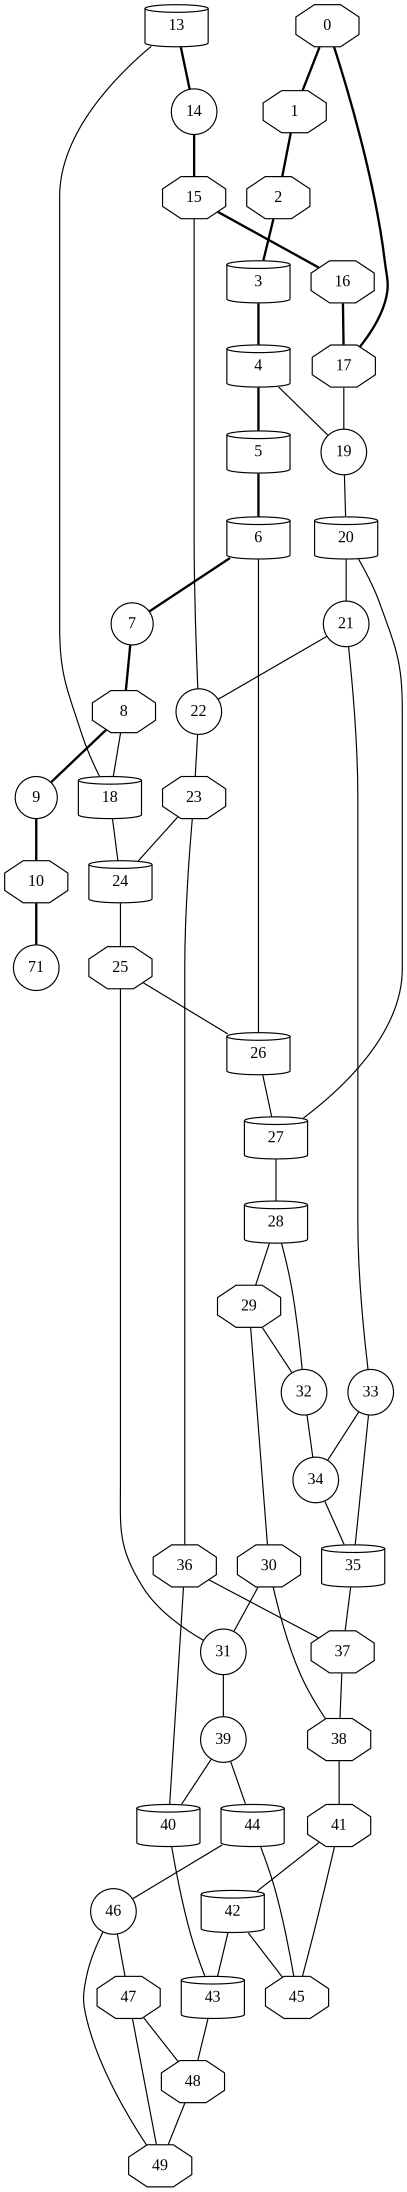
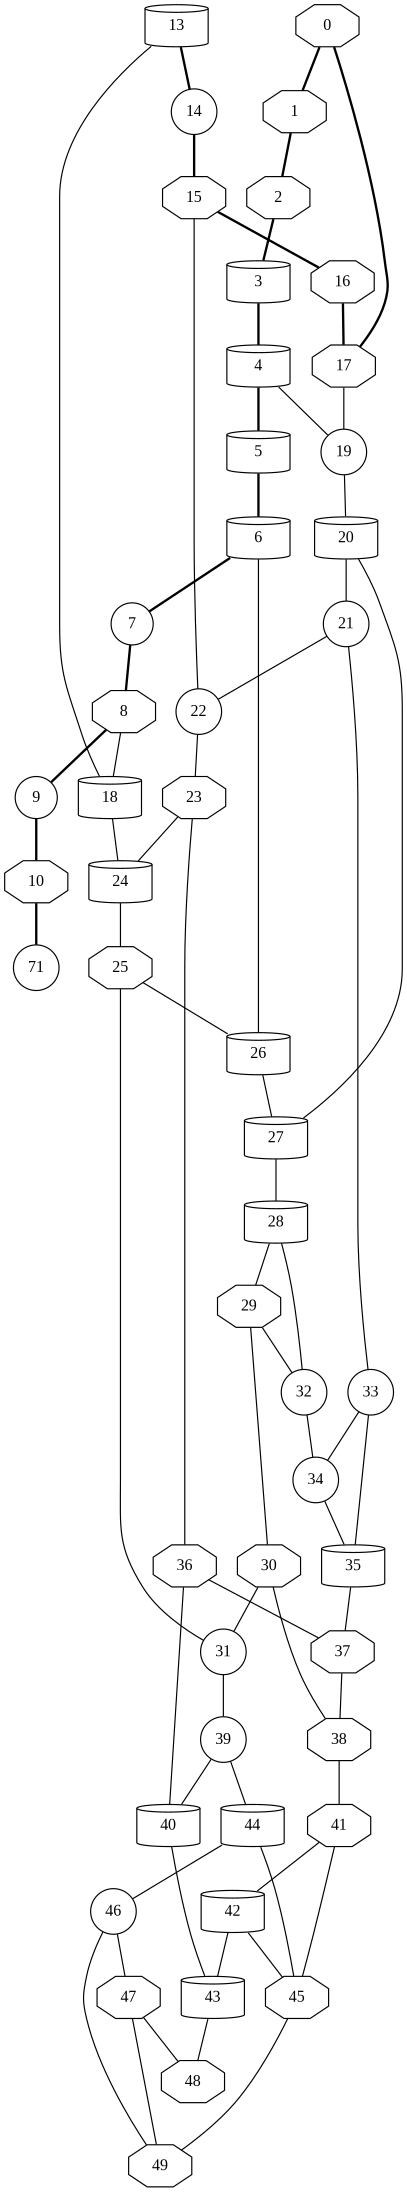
(177, 2124) -> (244, 2092)
